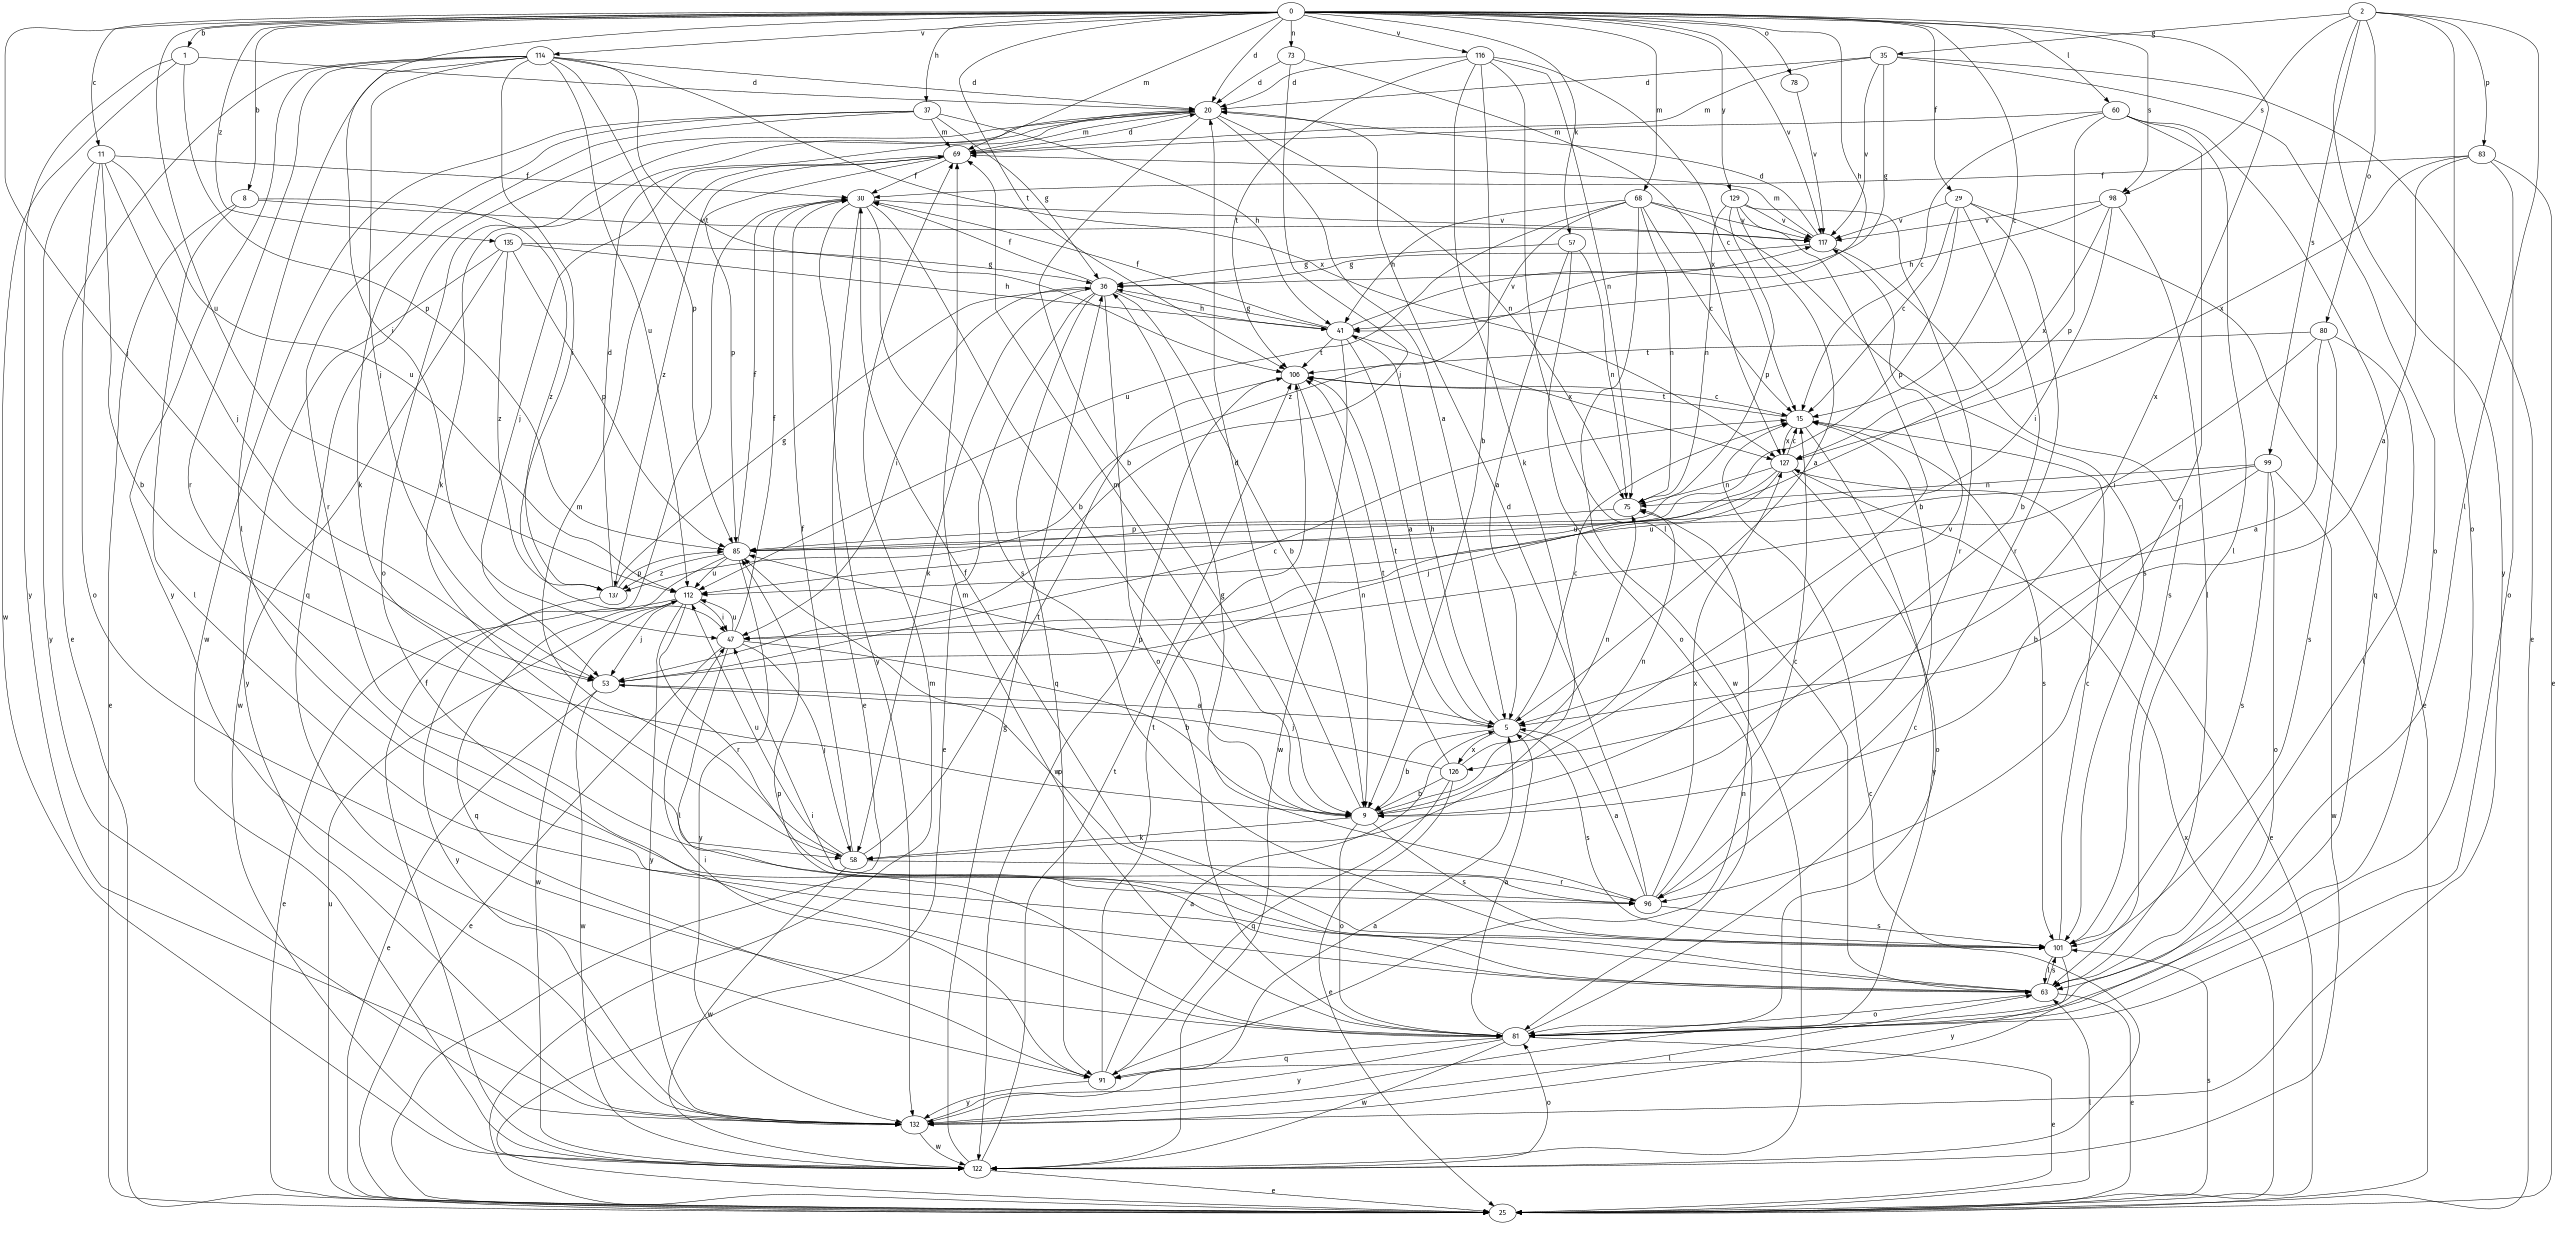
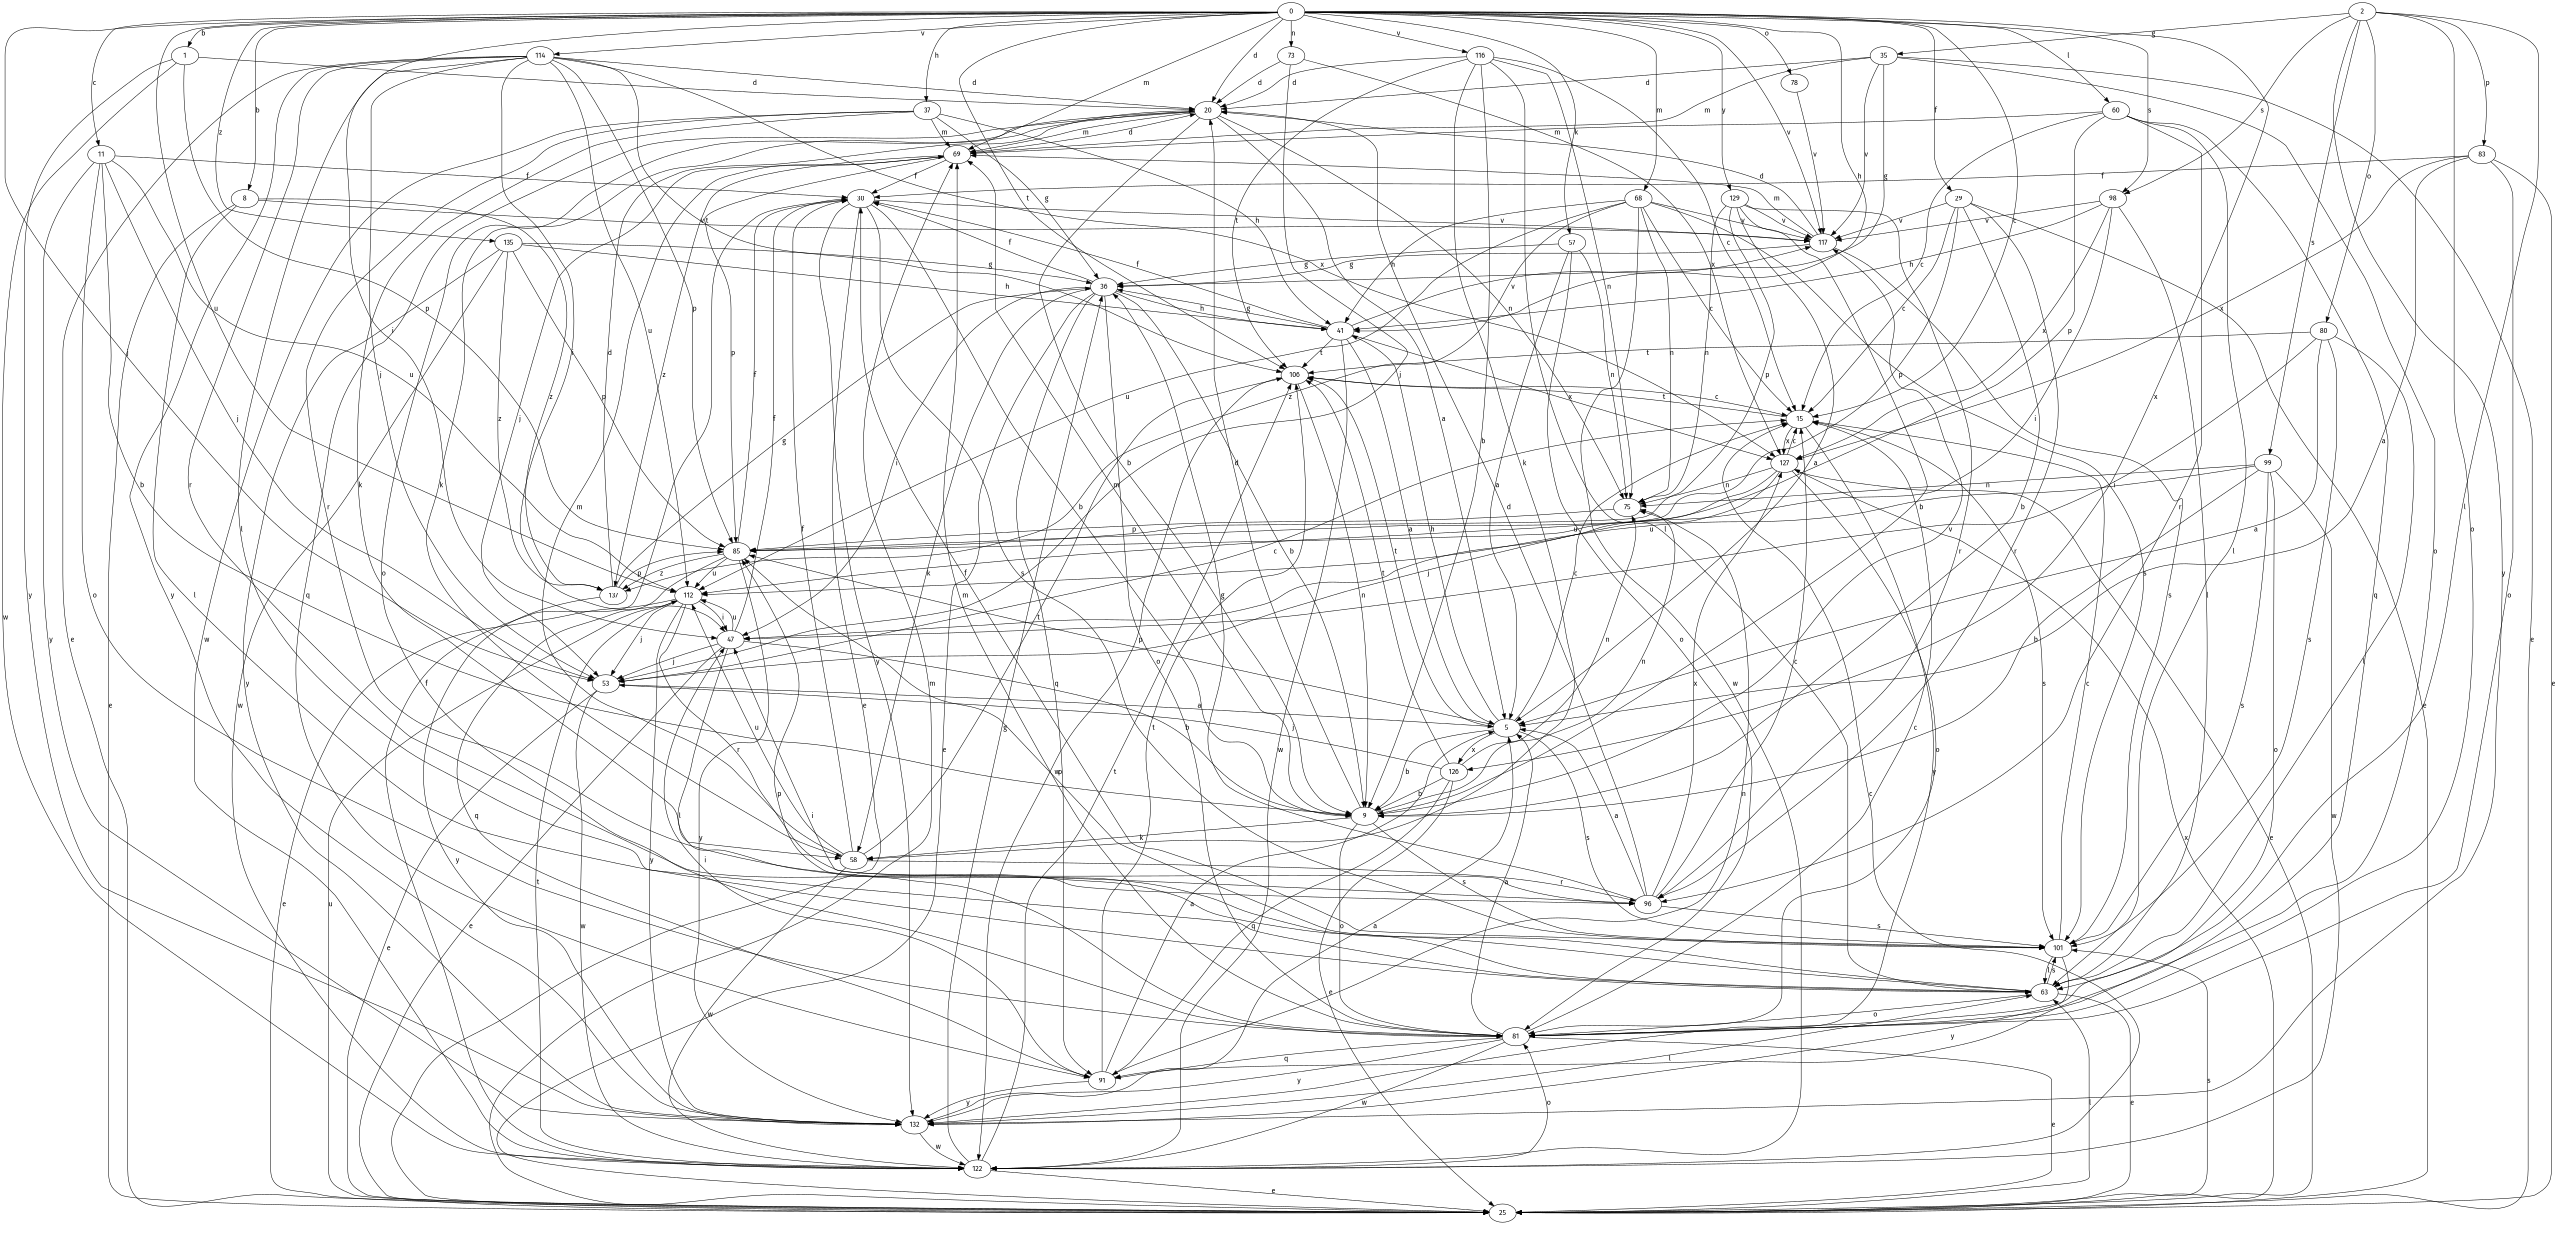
(817, 732) -> (670, 659)
(538, 882) -> (538, 882)
